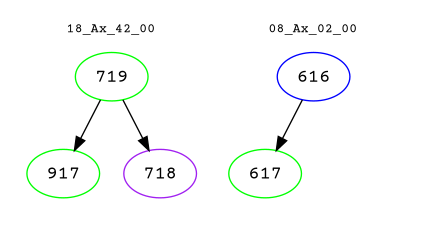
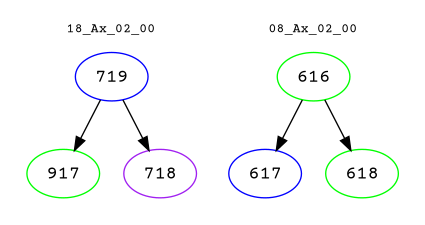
(112, 29) -> (112, 29)
(112, 77) -> (112, 77)
(314, 77) -> (314, 77)
(265, 174) -> (265, 174)
none -> (362, 174)
